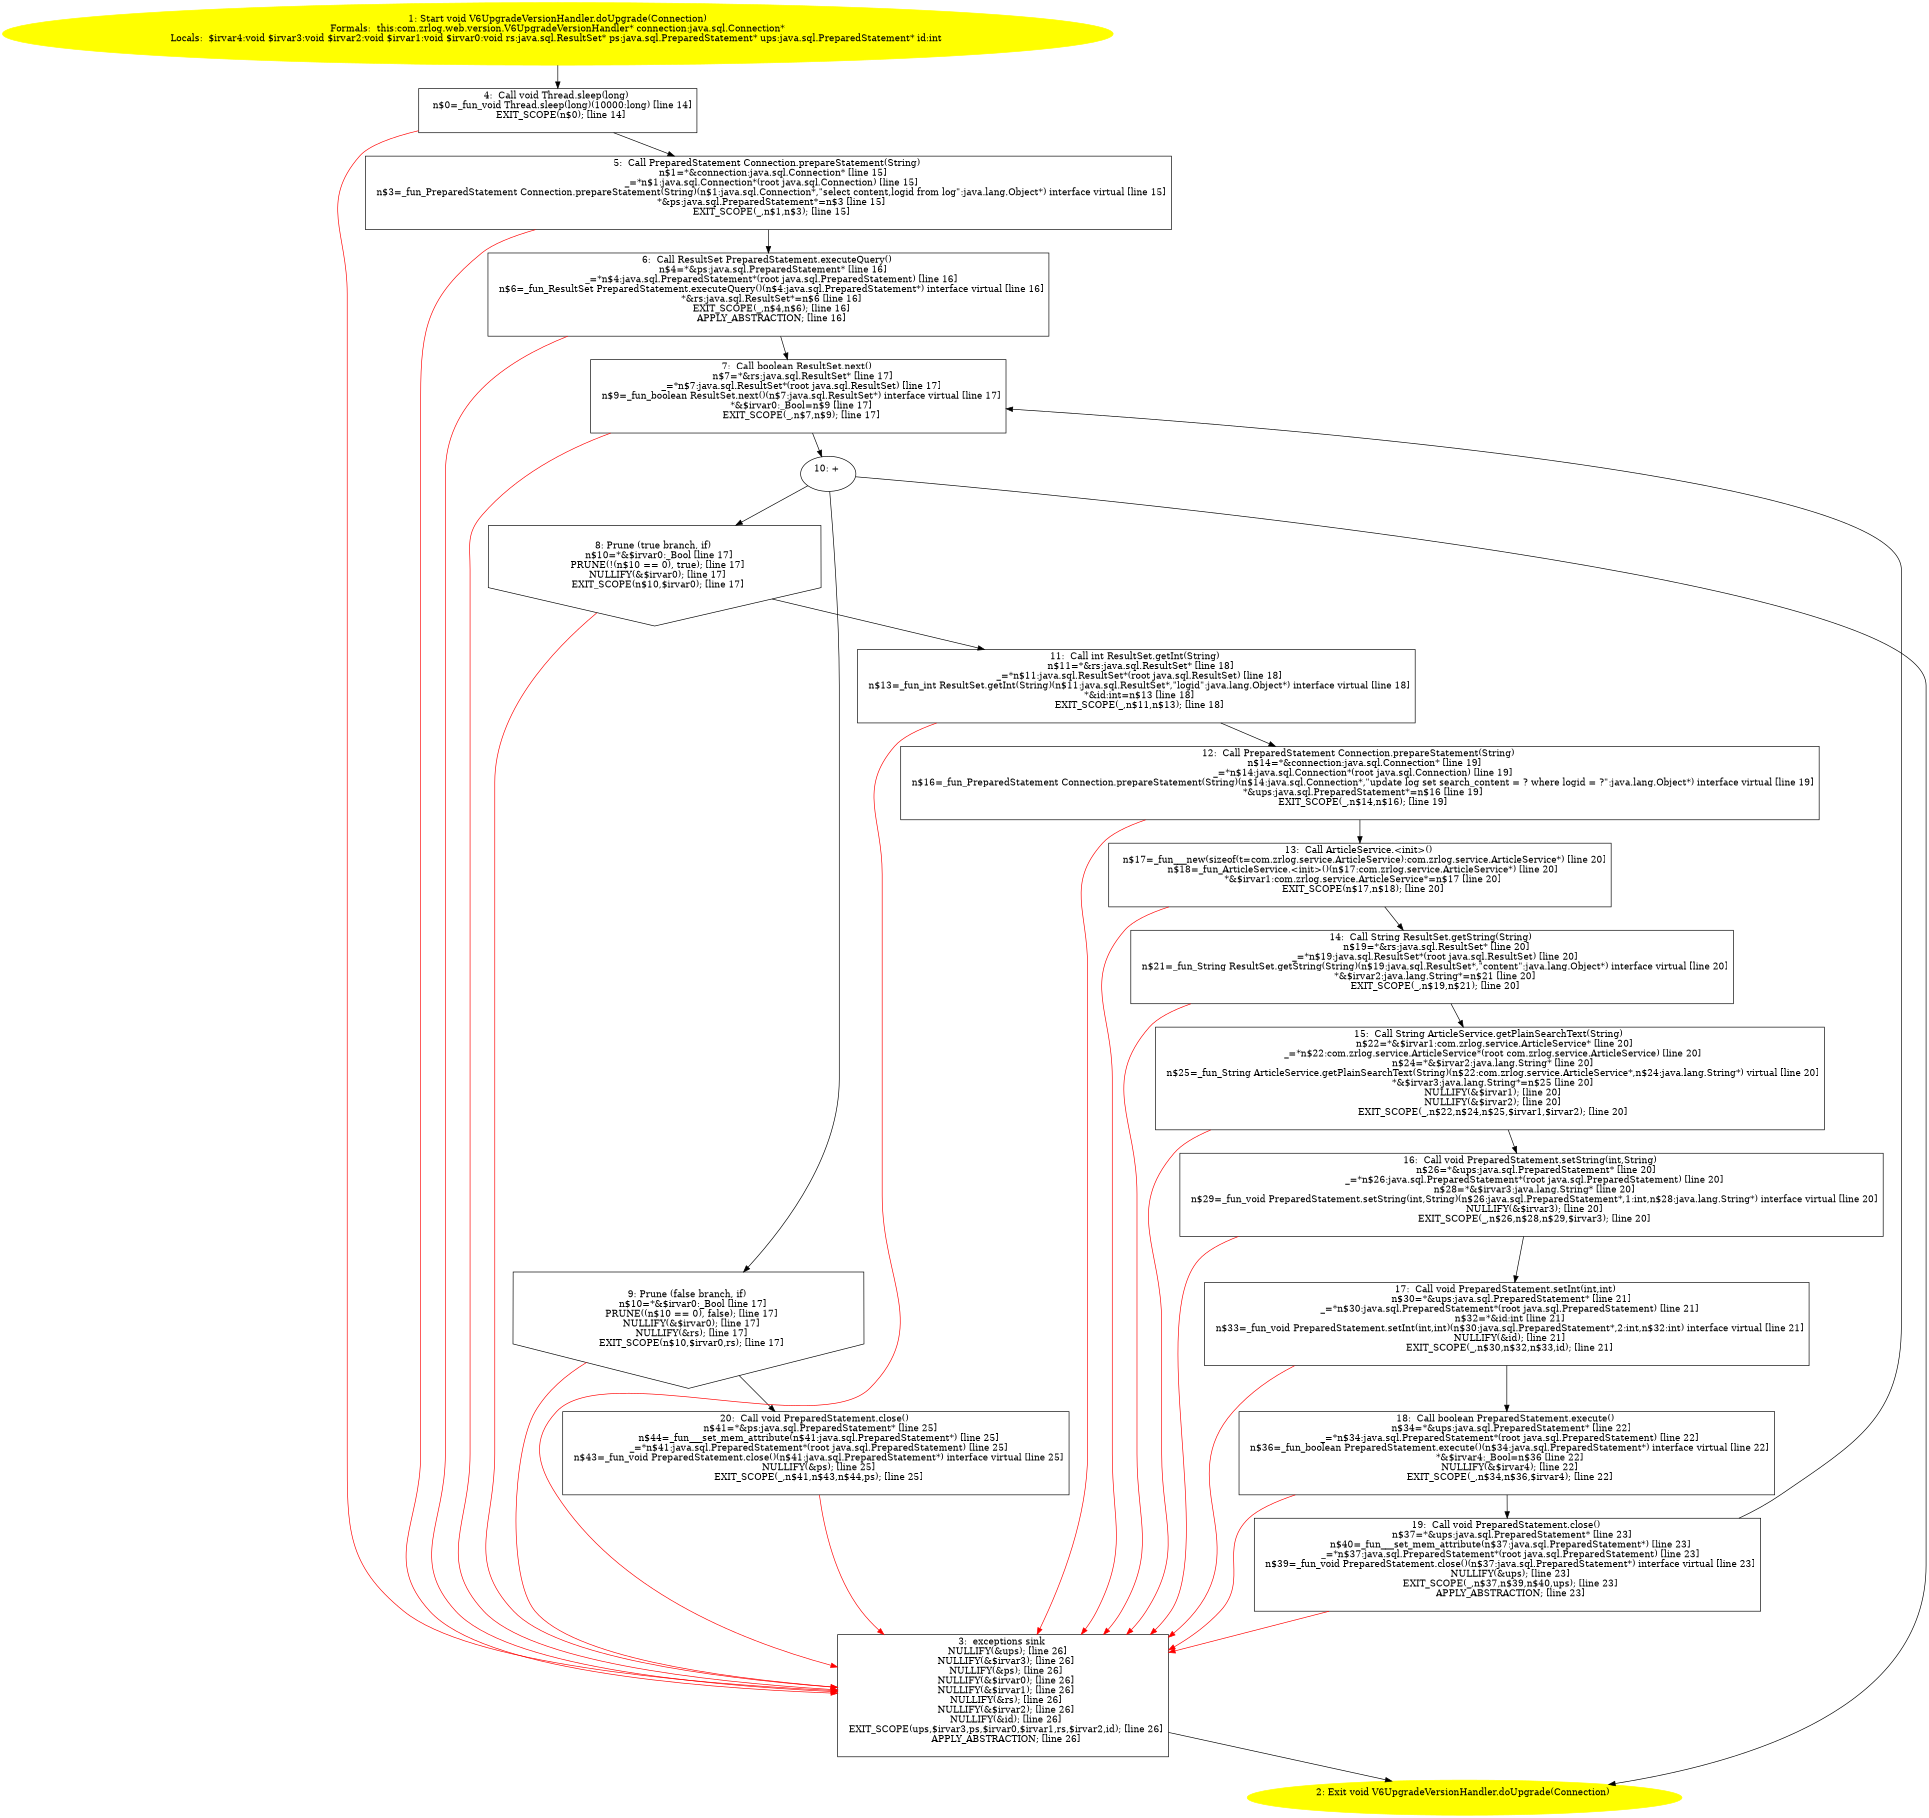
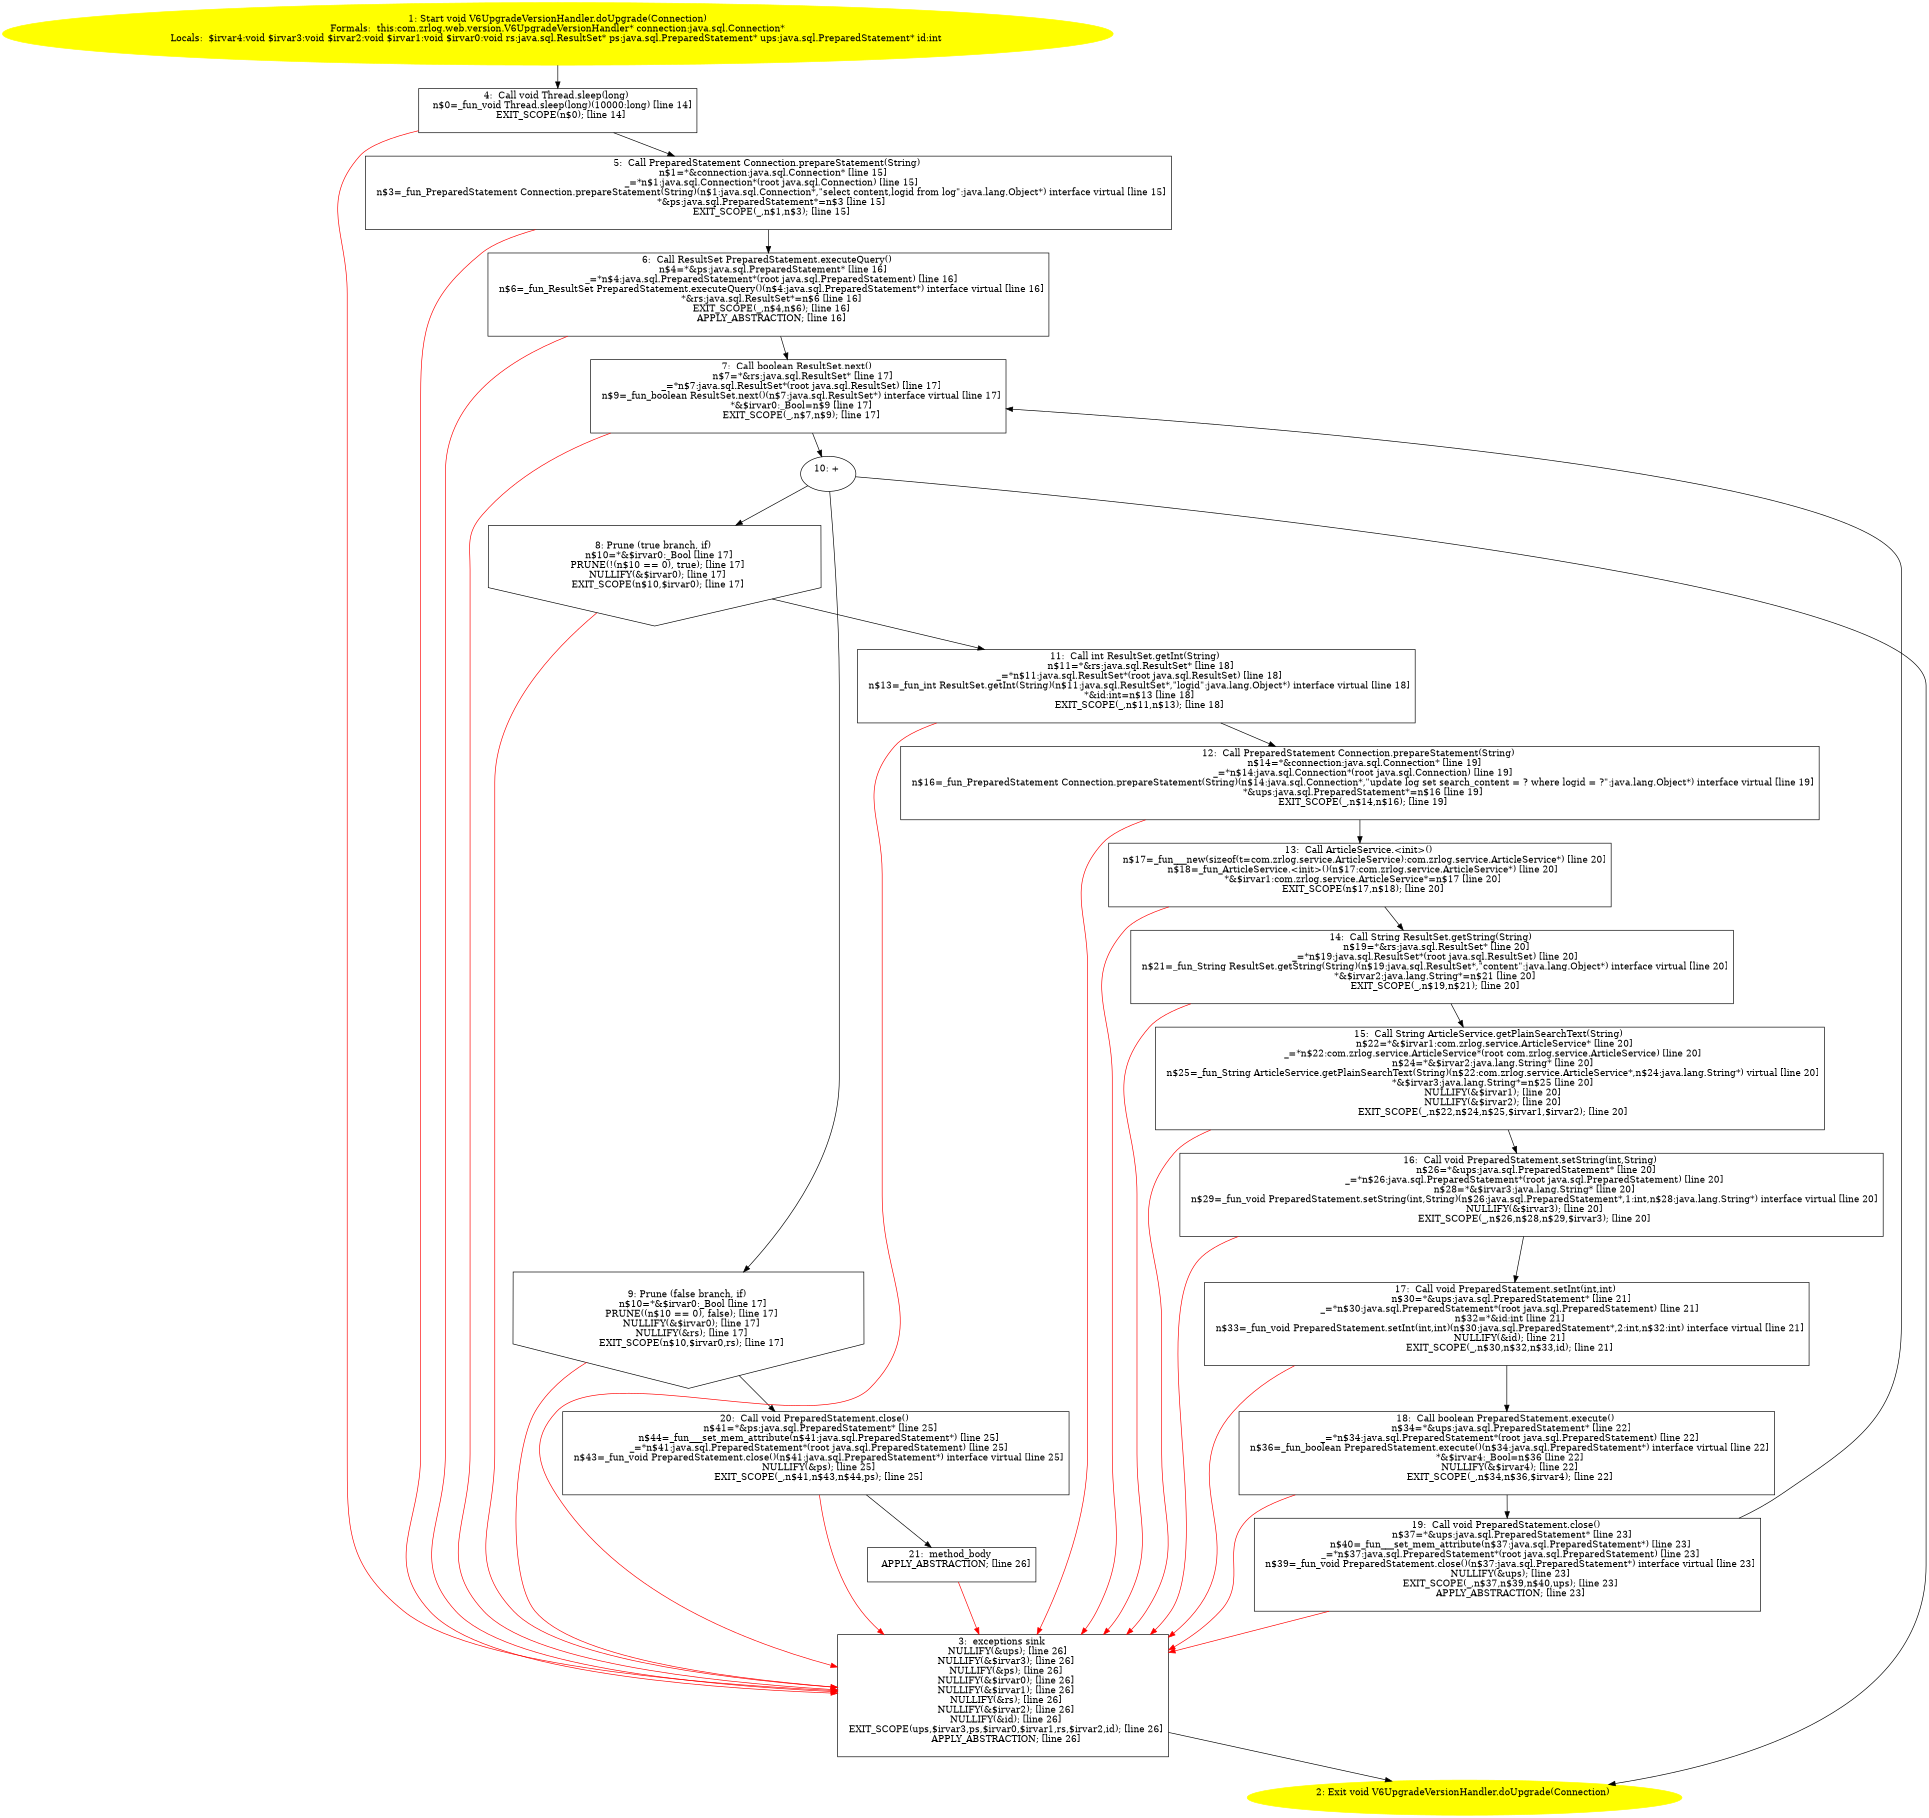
none -> (952, 1565)
